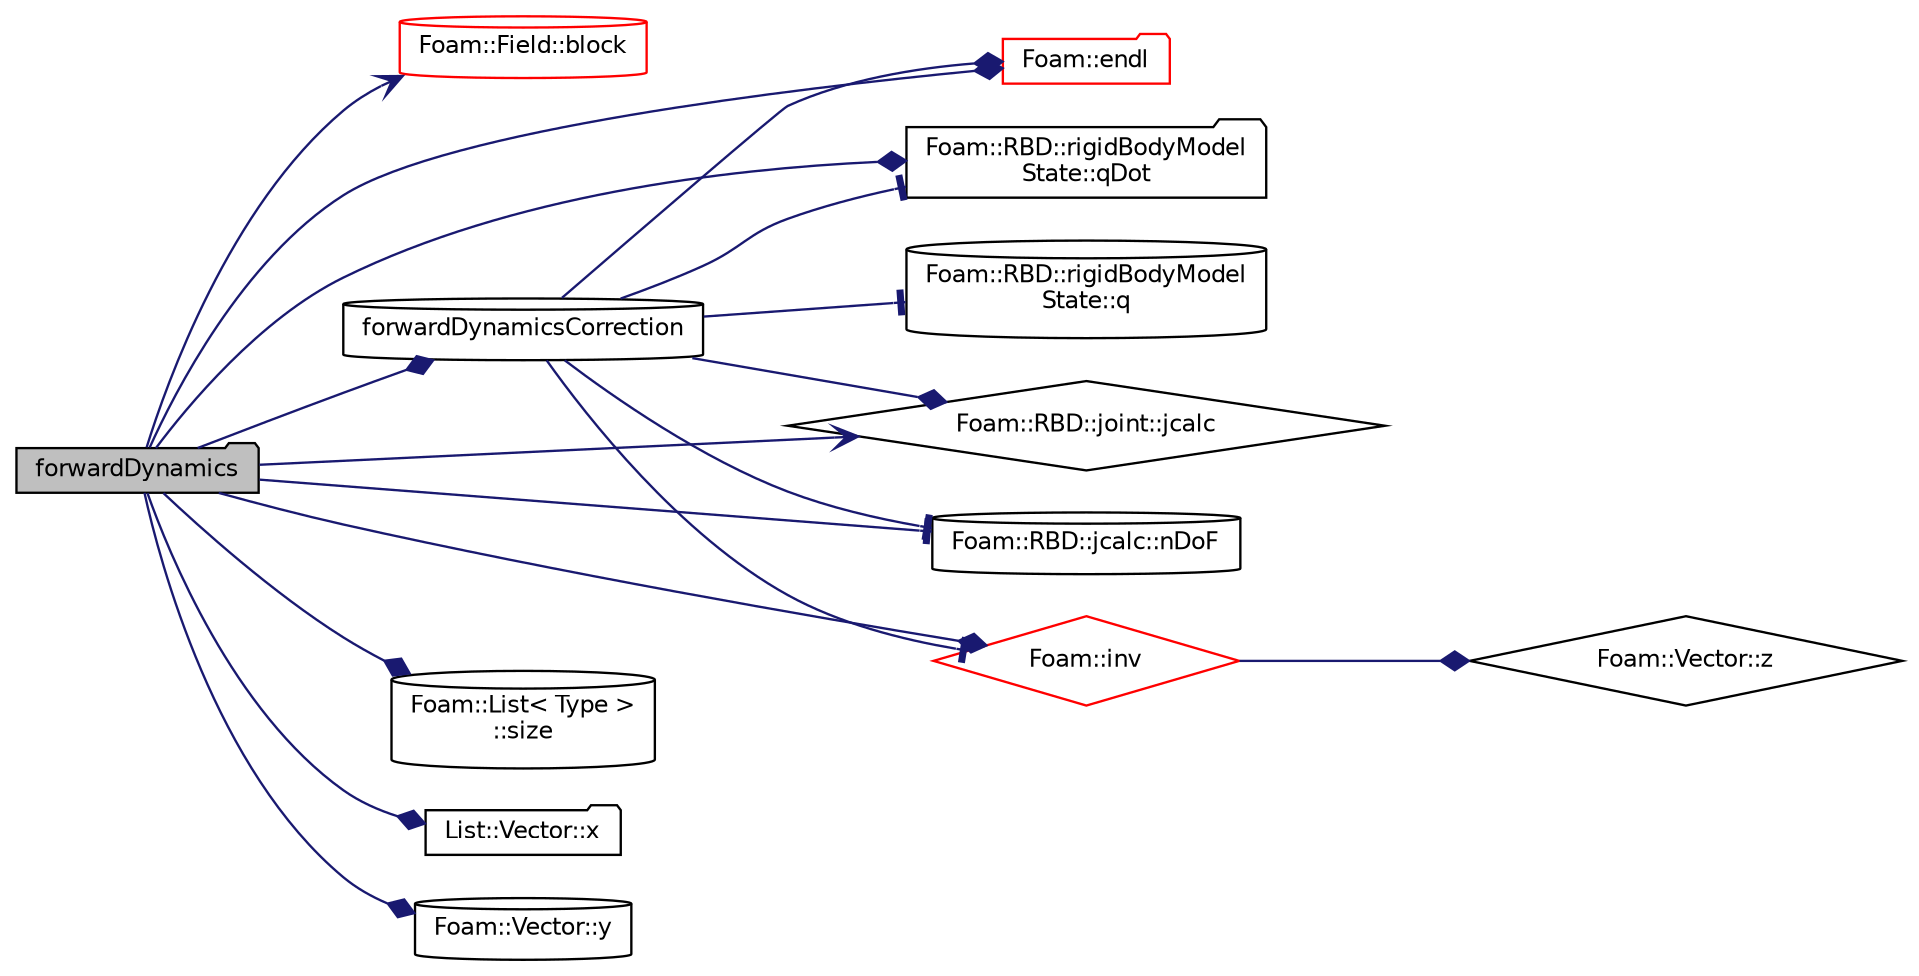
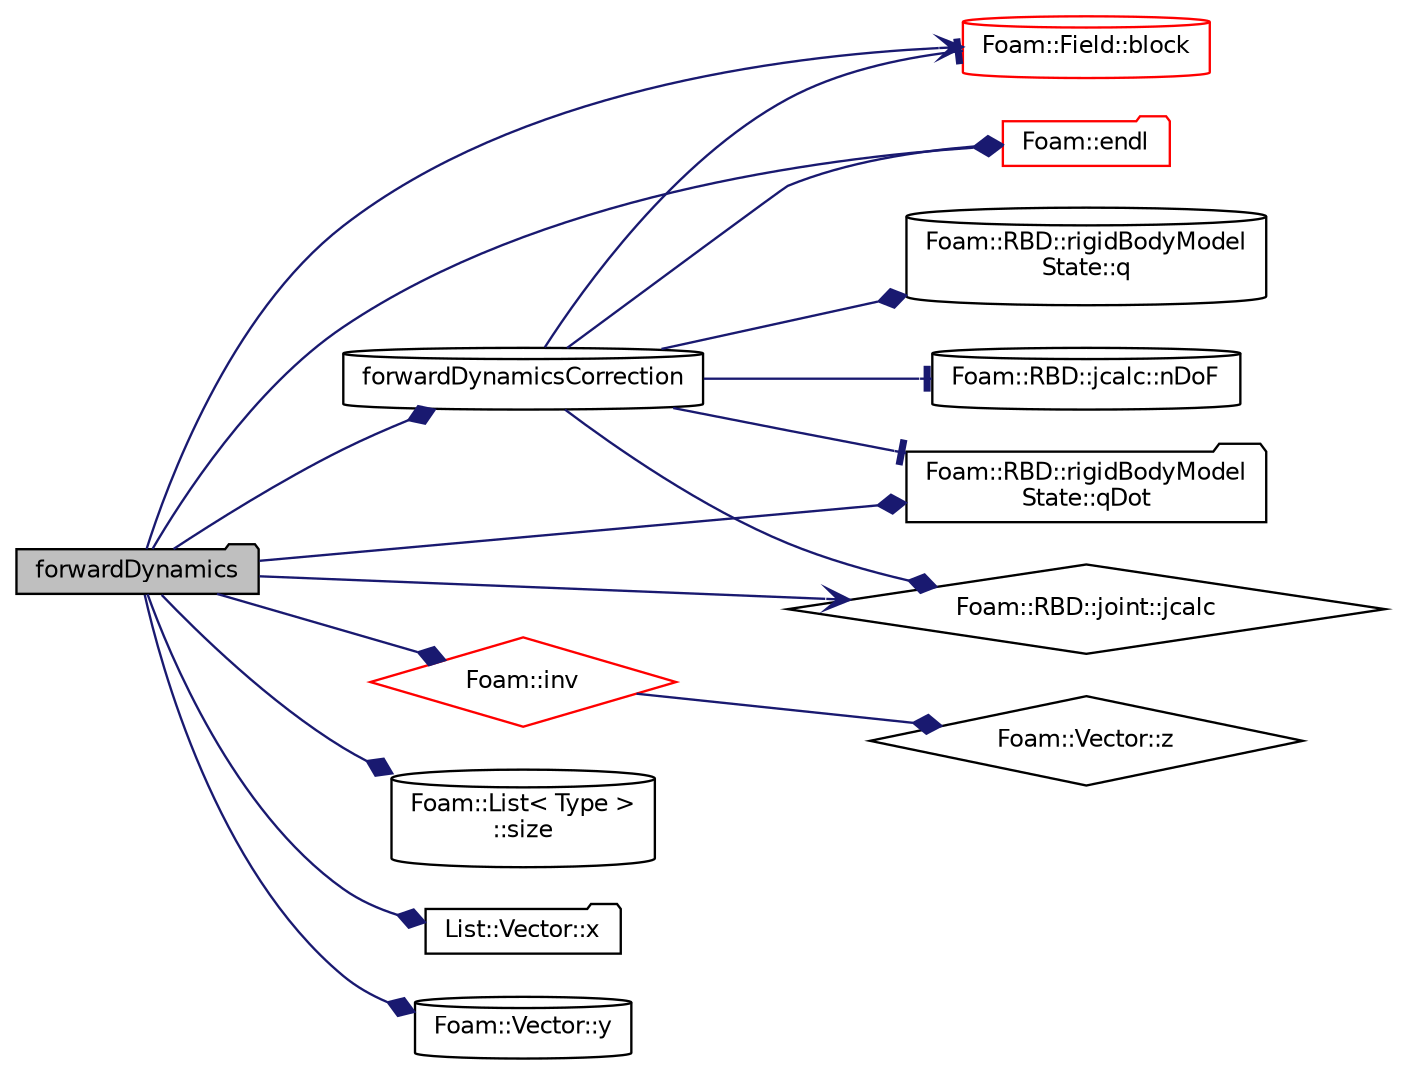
(799, 310) -> (770, 325)
(590, 505) -> none
(721, 550) -> (714, 150)
